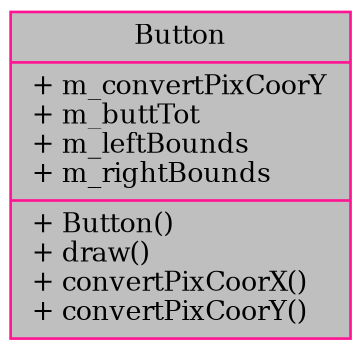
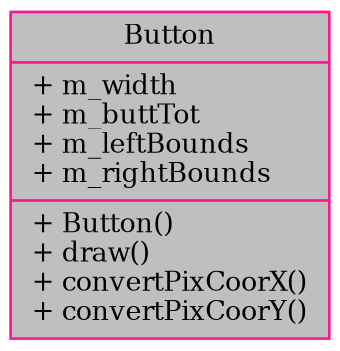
(181, 86) -> (105, 86)
